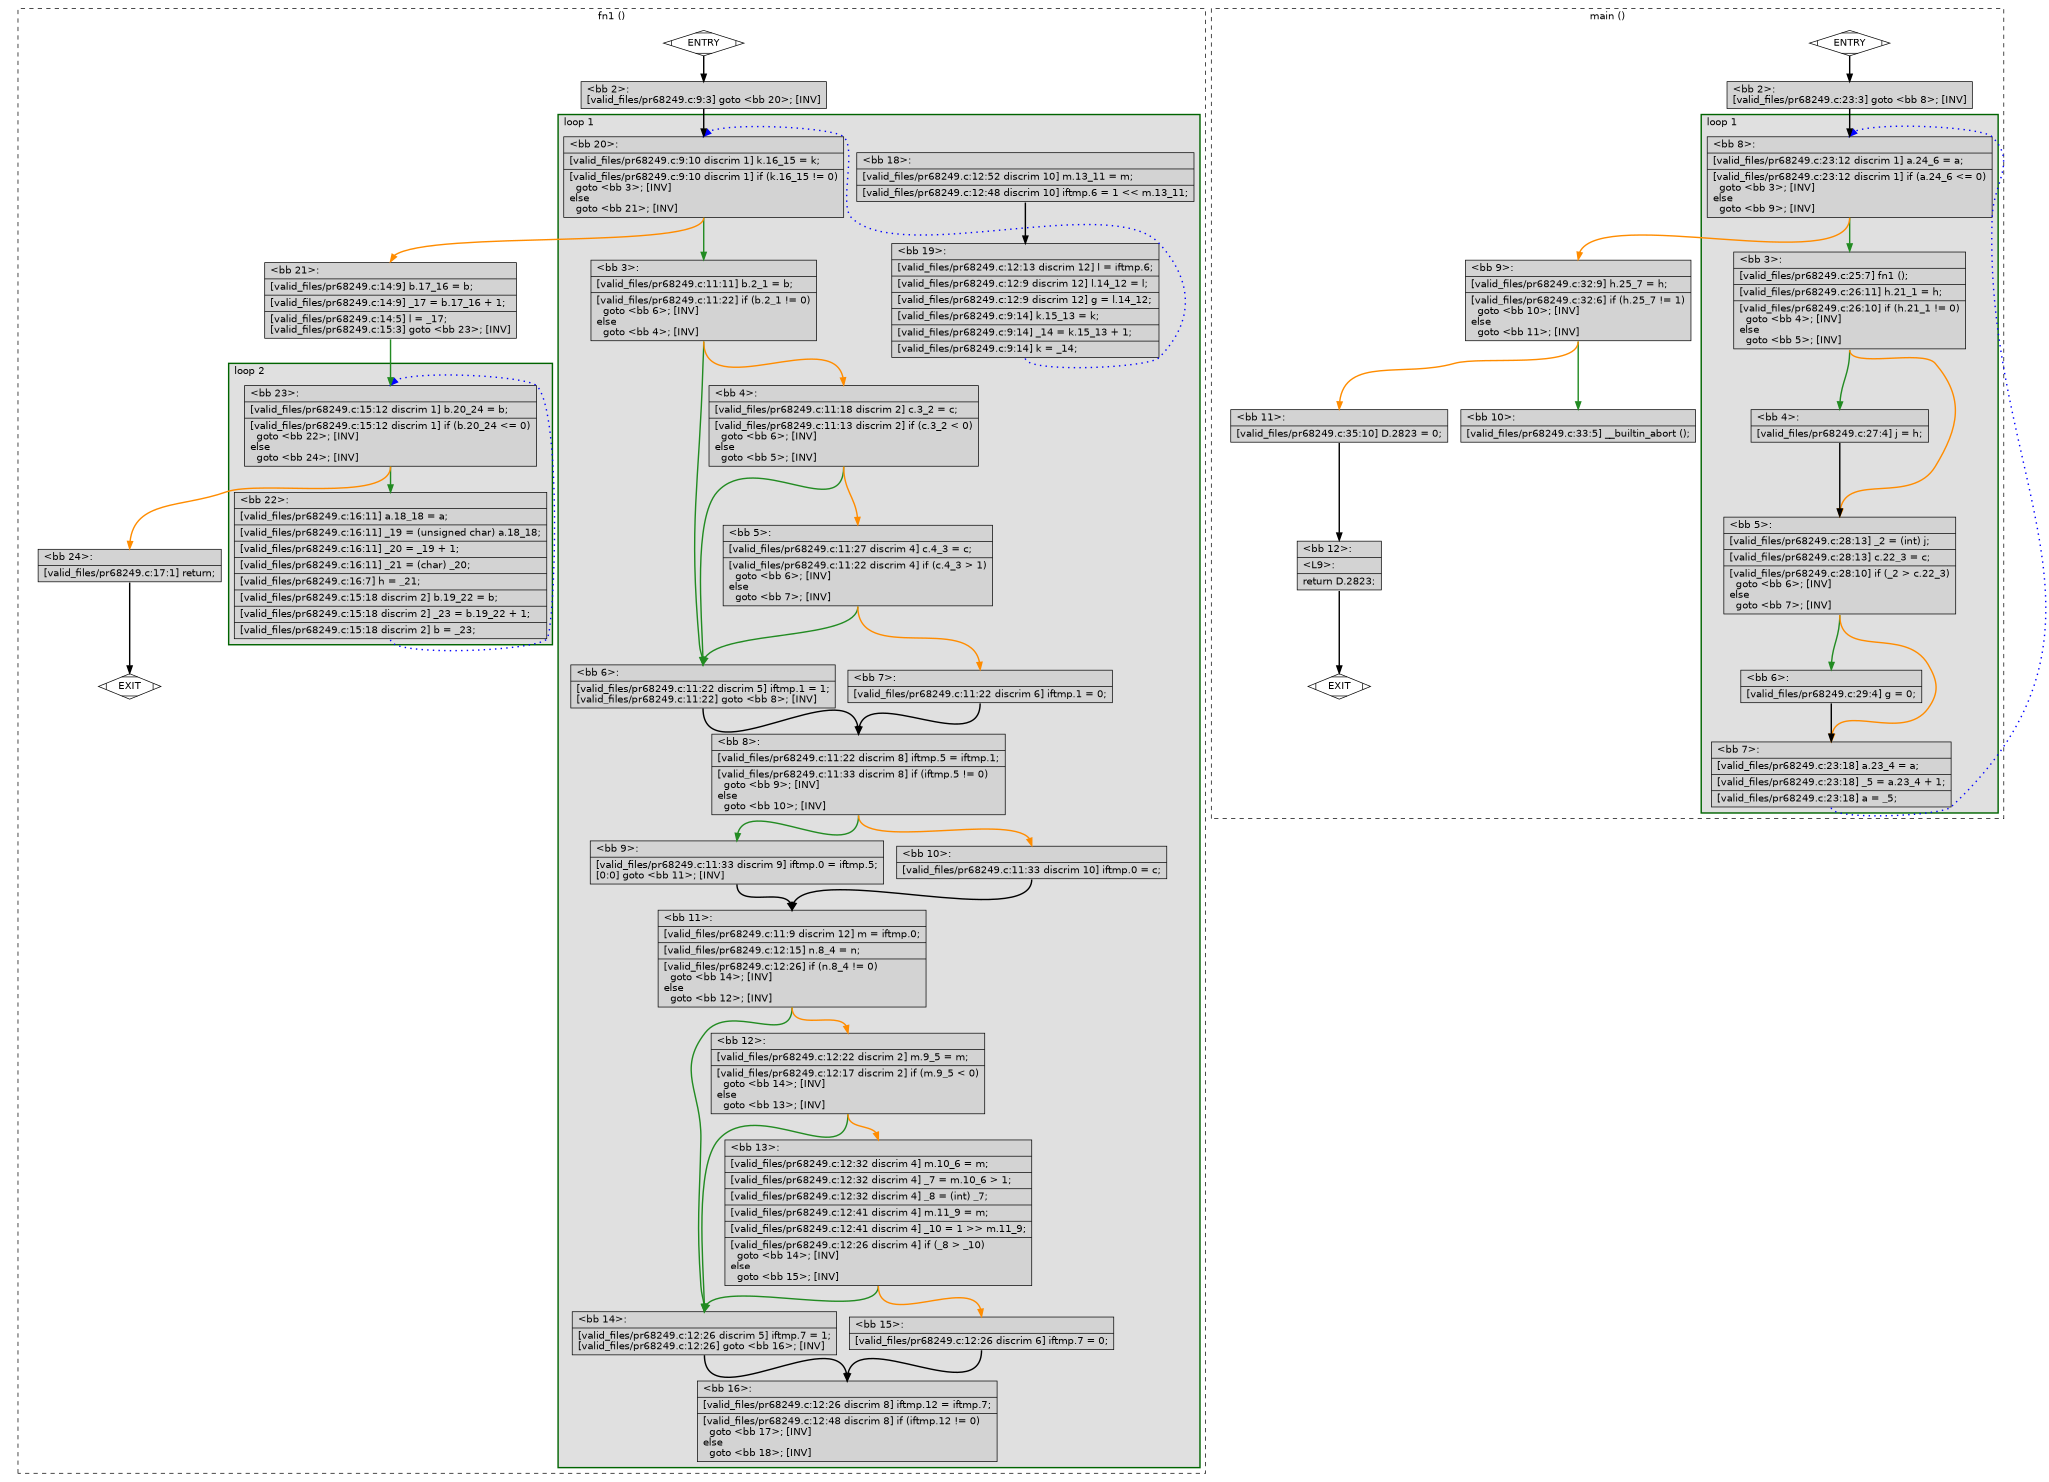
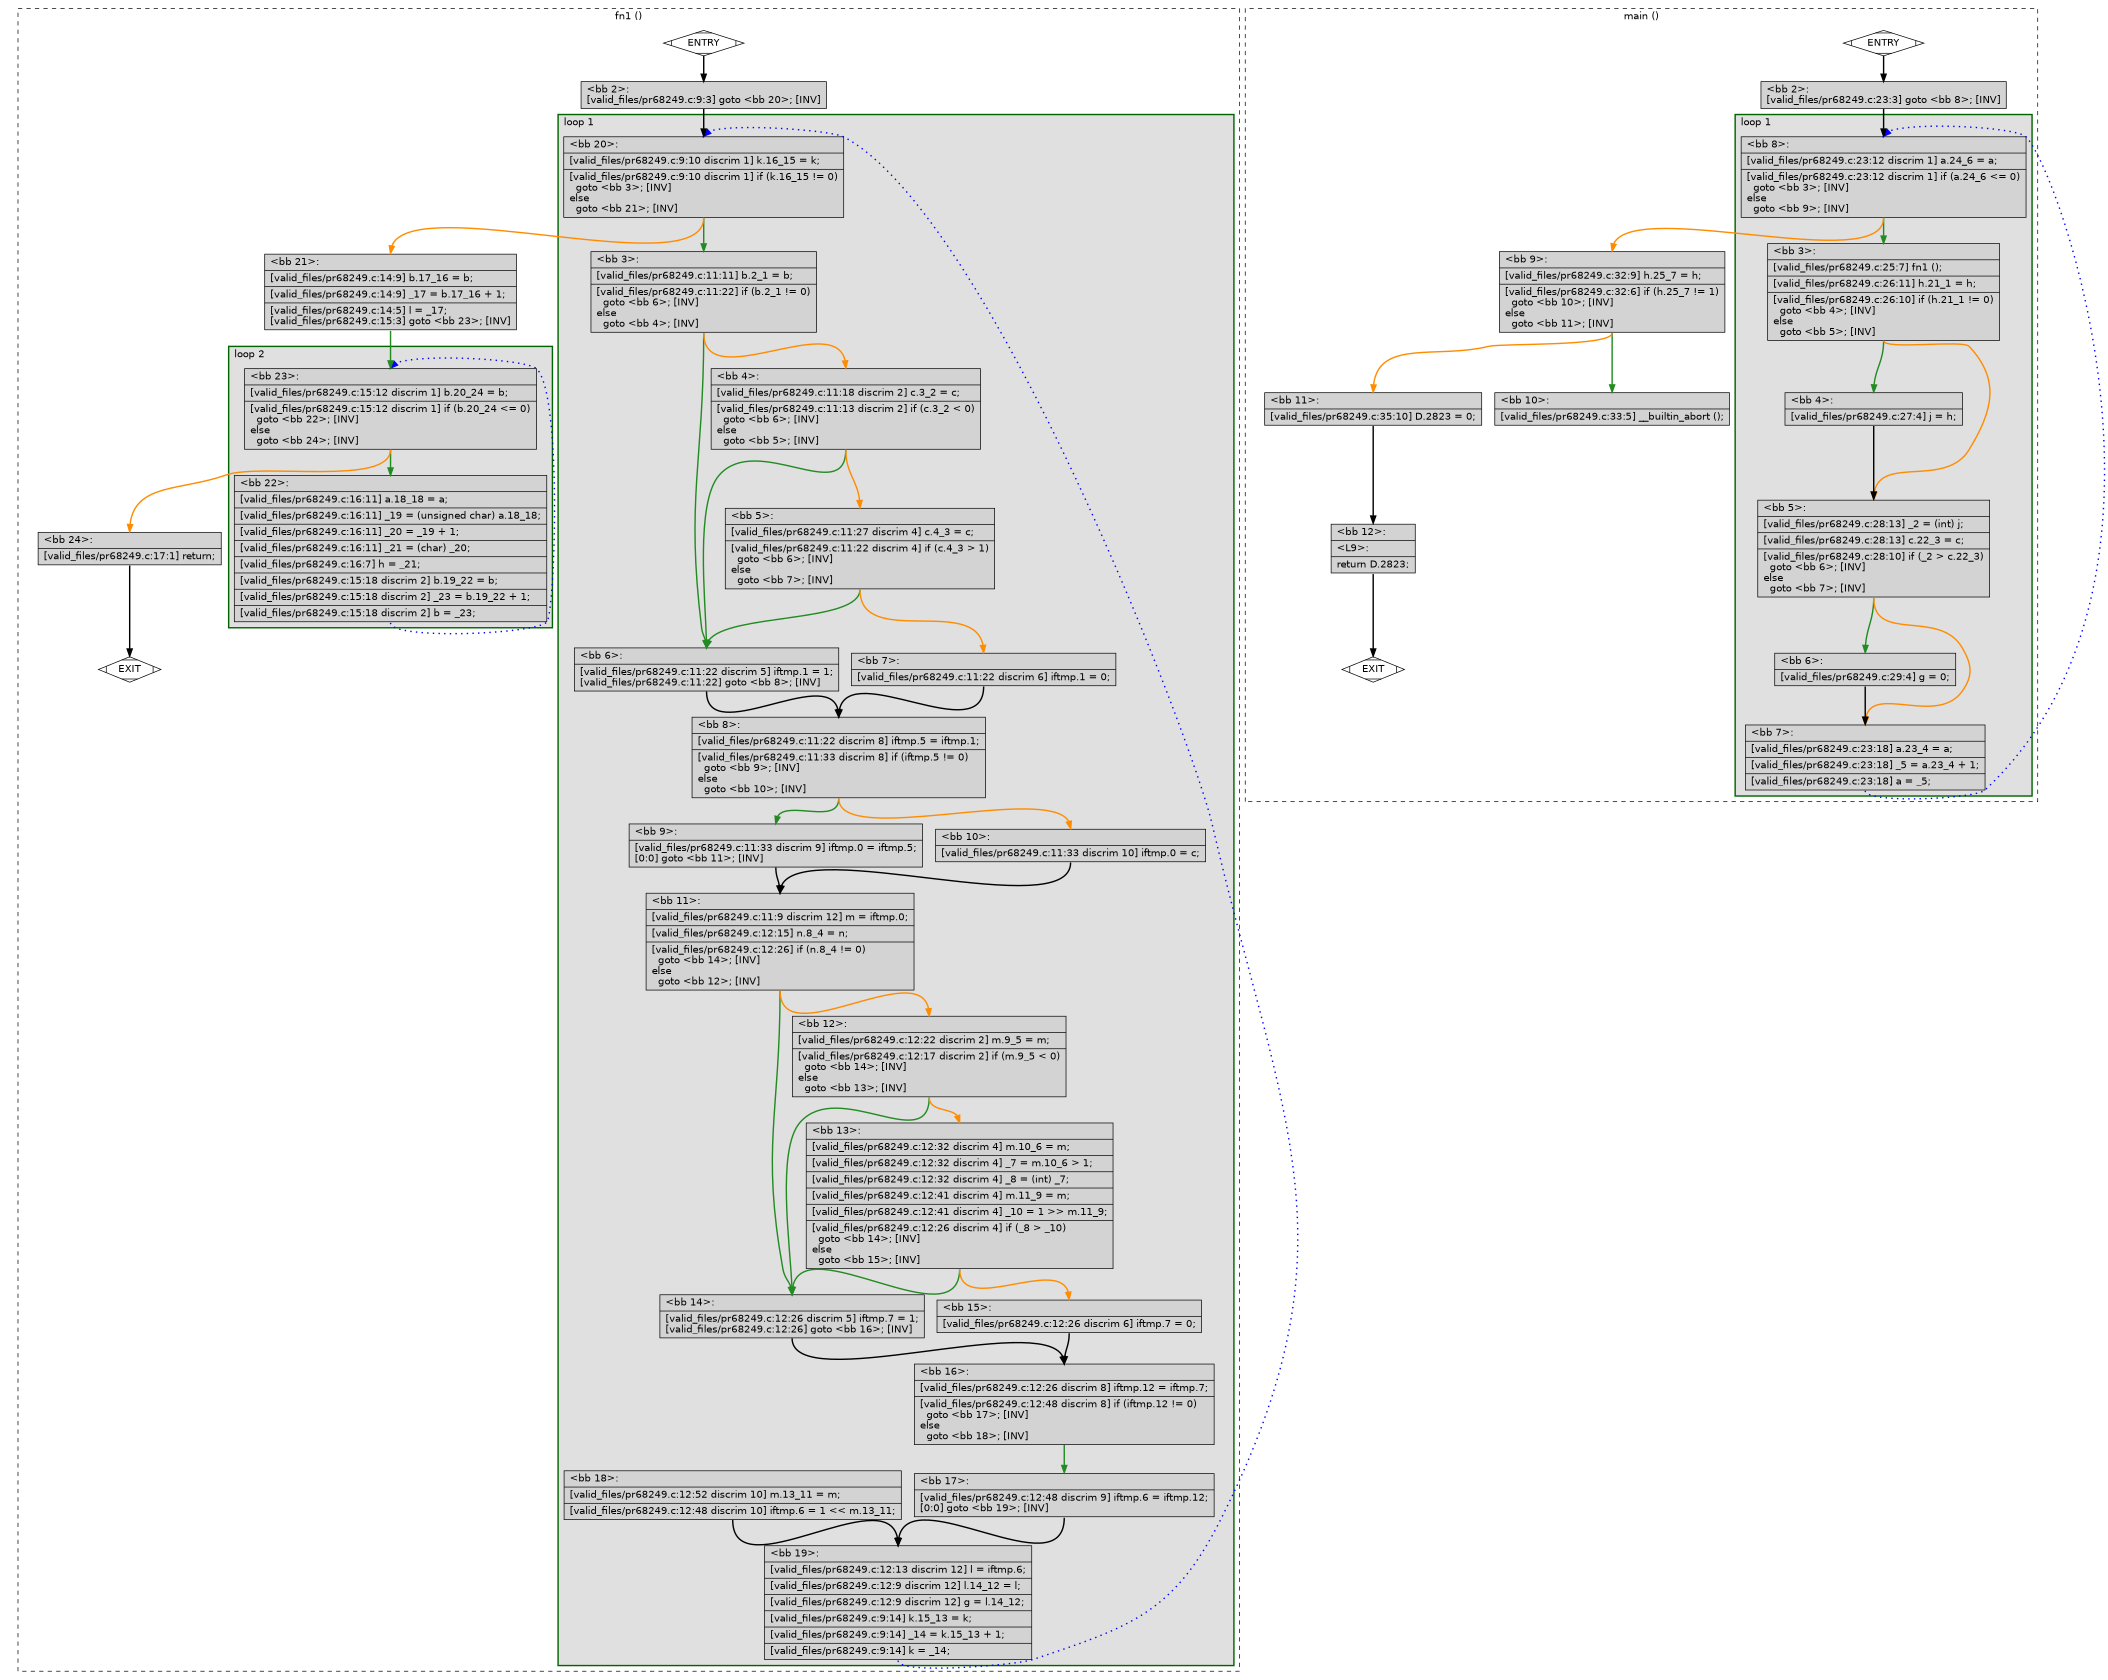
none -> (1064, 1495)
